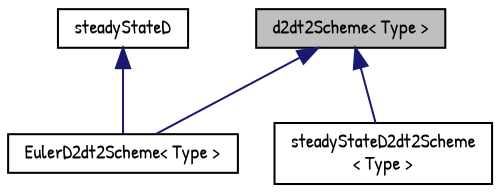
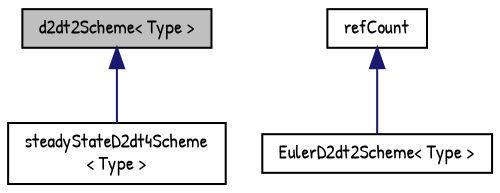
(123, 28) -> (377, 28)
(228, 96) -> none
(383, 154) -> (117, 154)
